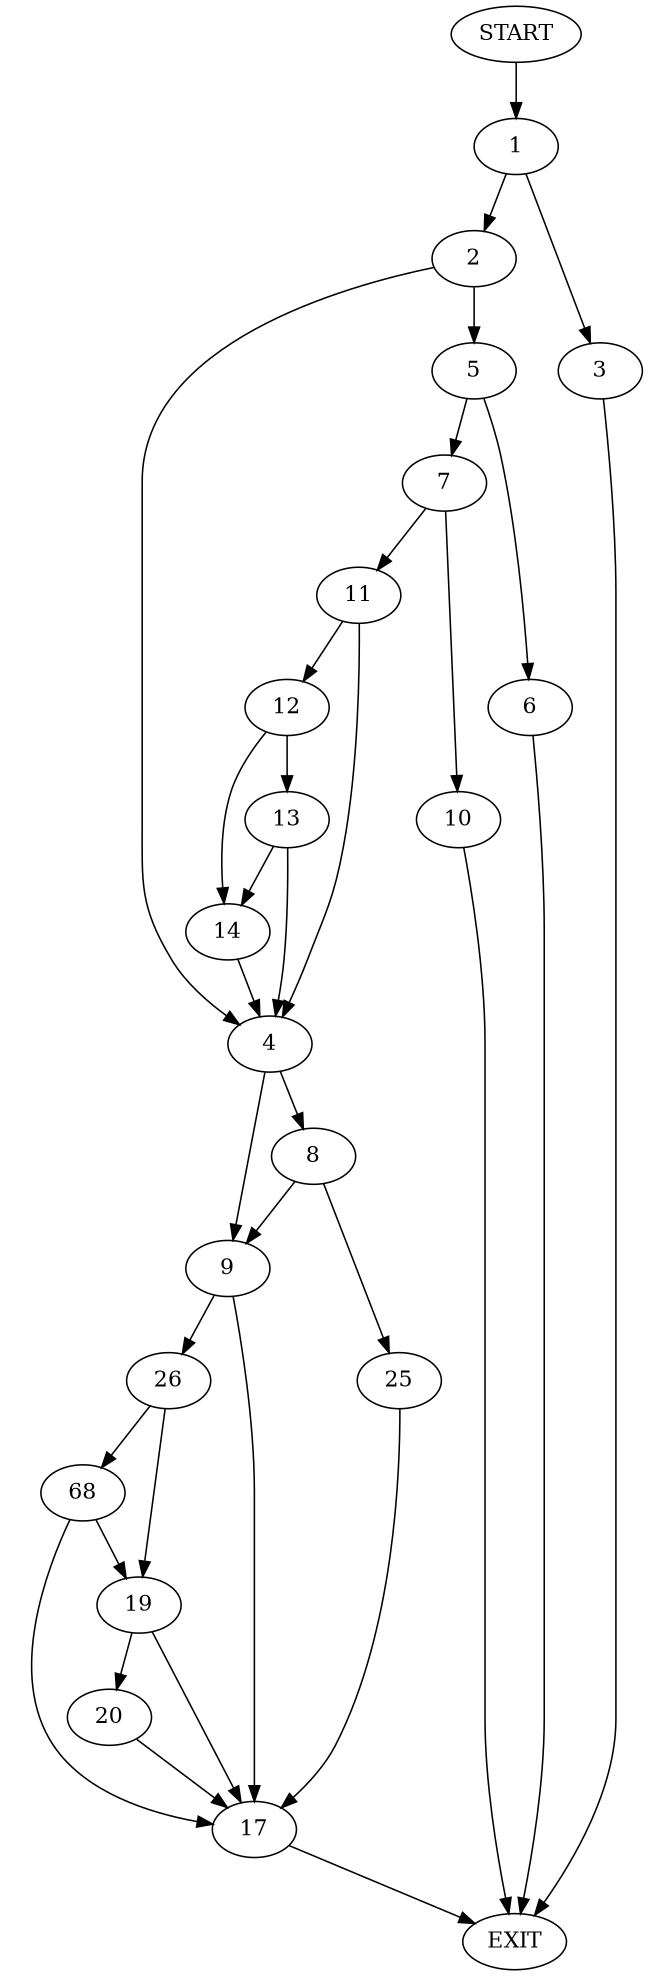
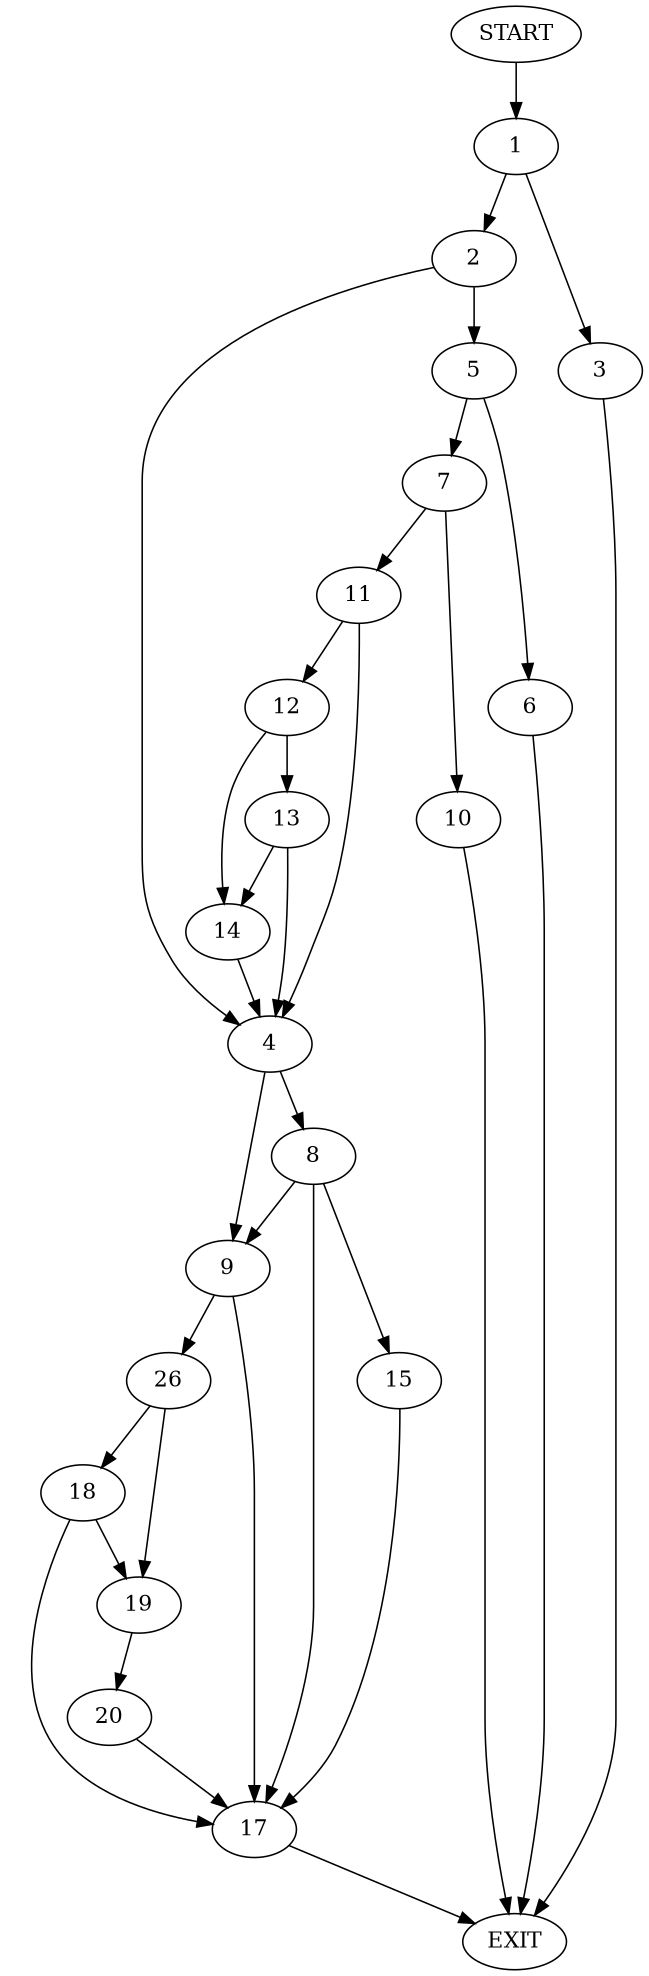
(399, 1381) -> (399, 1381)
(83, 1493) -> (83, 1493)
(193, 1710) -> (314, 1489)
